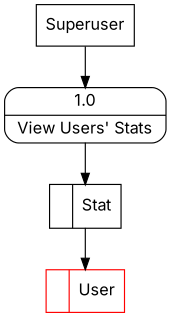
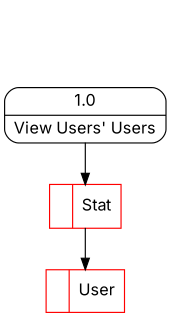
(85, 25) -> none
(85, 129) -> (85, 129)
(85, 206) -> (85, 206)
